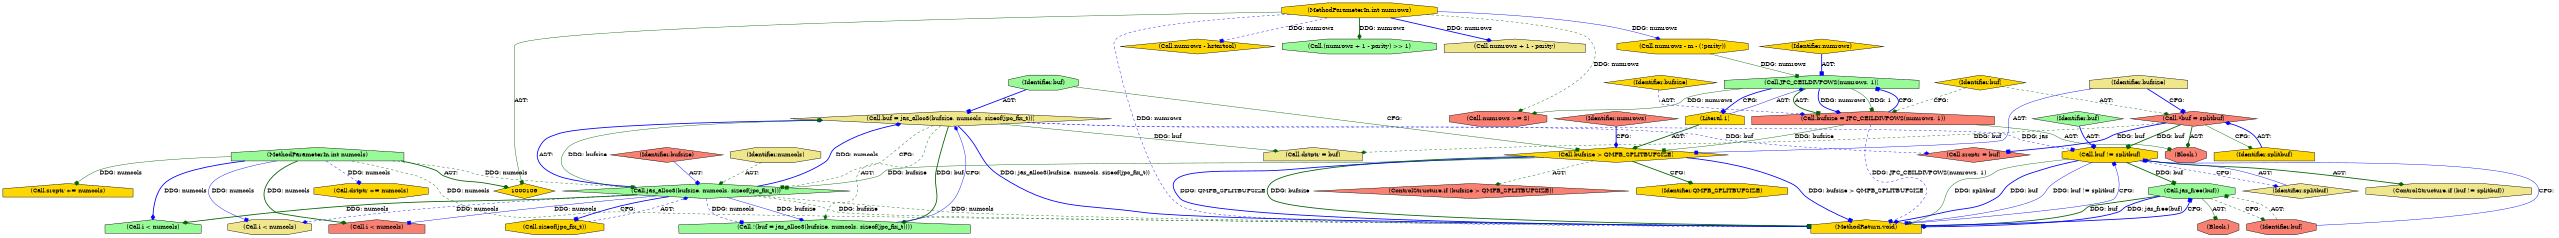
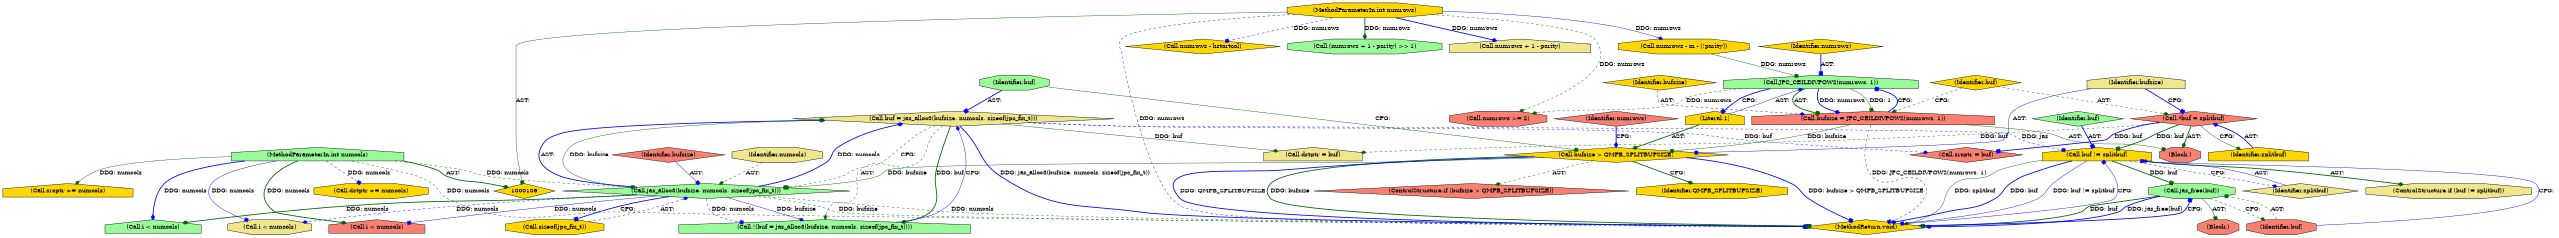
(1641, 109) -> (1641, 109)
(2110, 155) -> (2097, 155)
(153, 161) -> (153, 161)
(1866, 227) -> (1866, 227)
